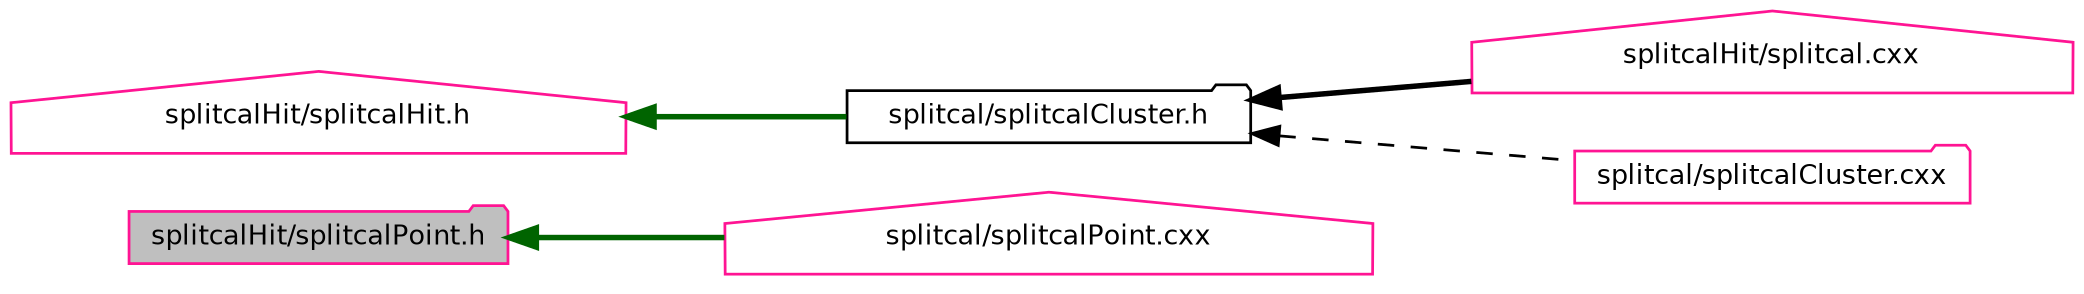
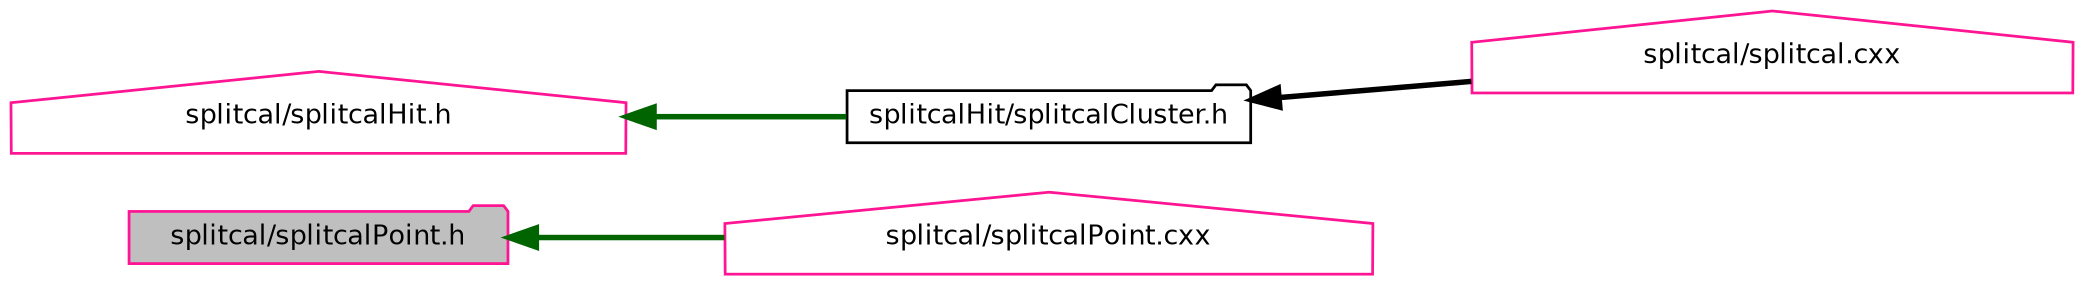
(1772, 56) -> (1772, 56)
(319, 117) -> (319, 117)
(1049, 117) -> (1049, 117)
(1772, 177) -> none
(319, 238) -> (319, 238)
